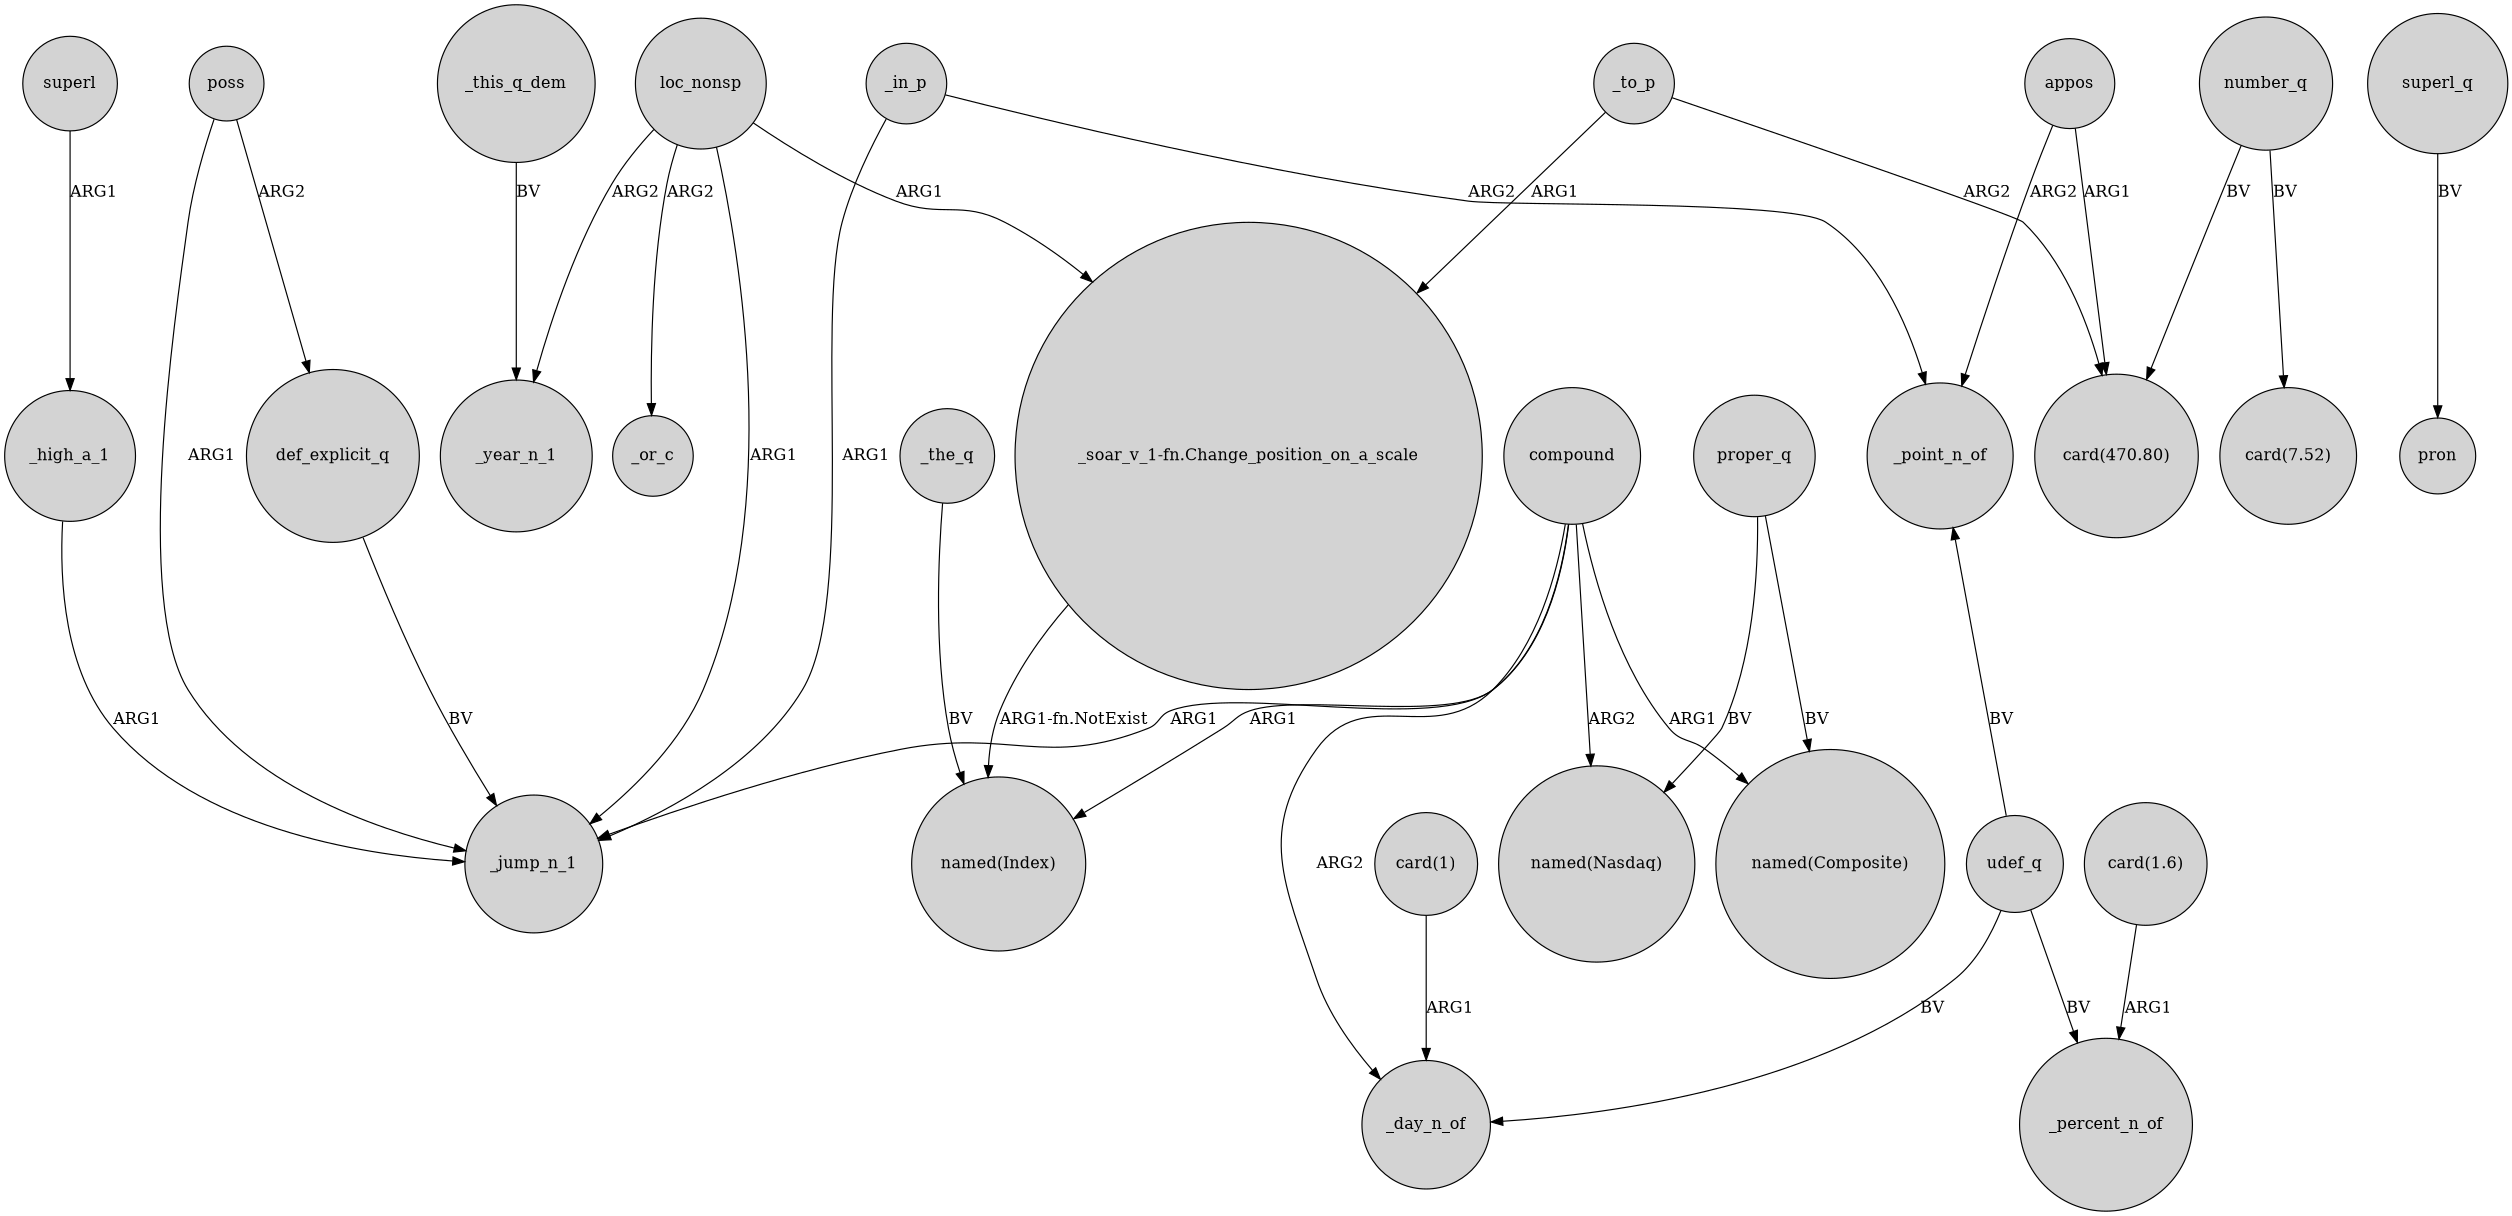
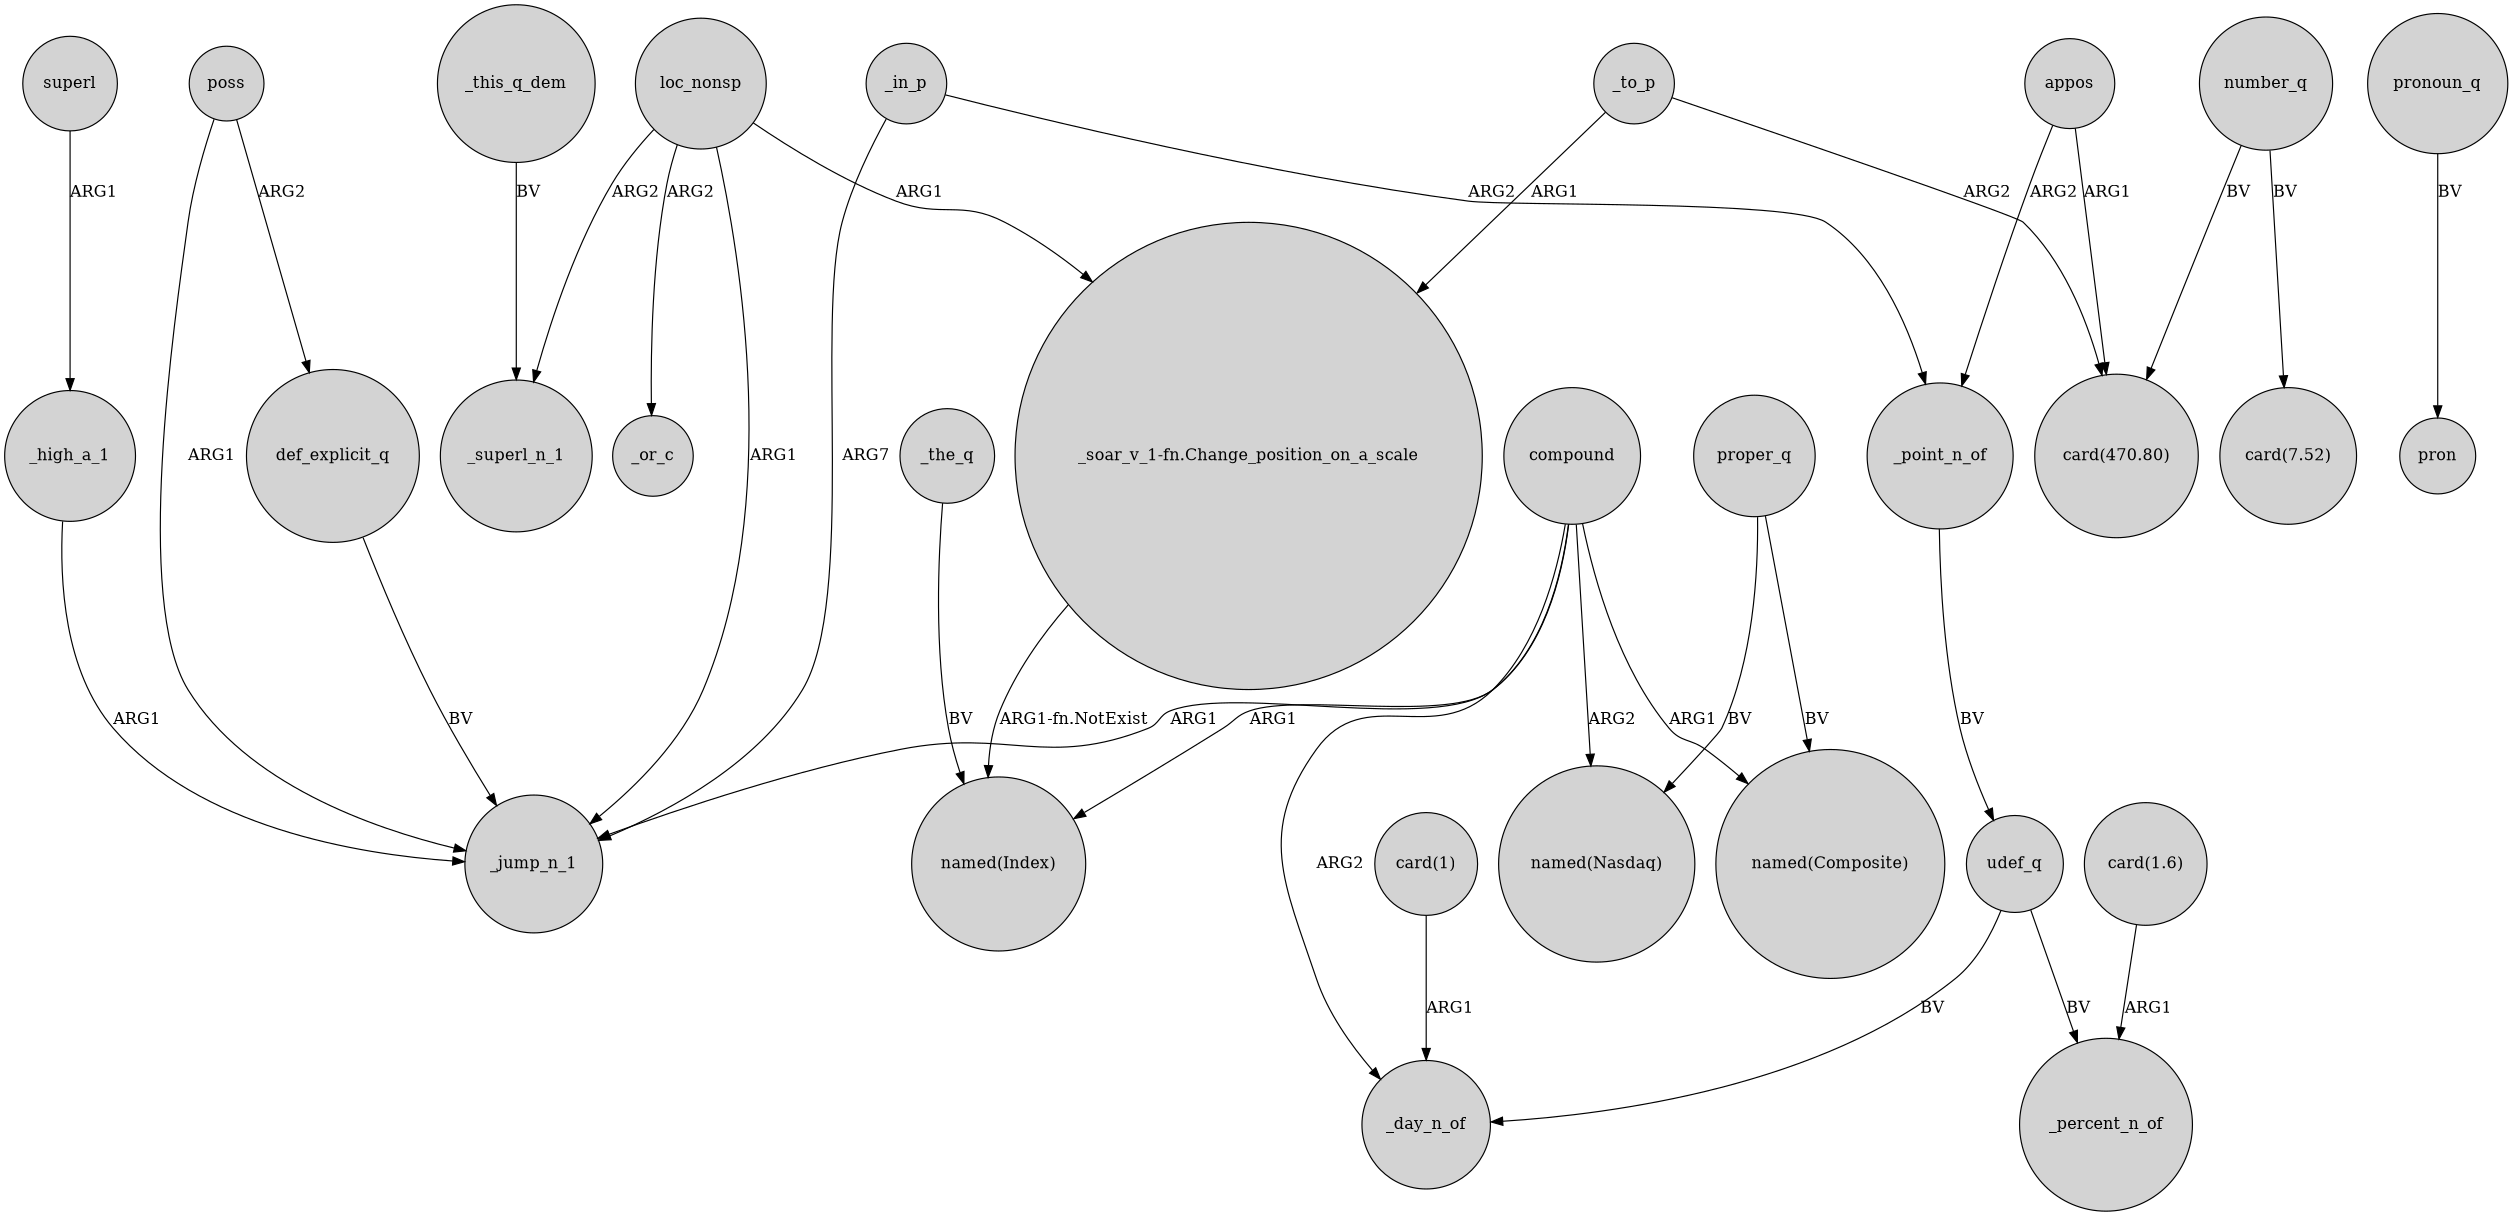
(2438, 84) -> (2438, 84)
(516, 456) -> (516, 456)
(866, 456) -> (866, 456)
(1981, 678) -> (1950, 672)
